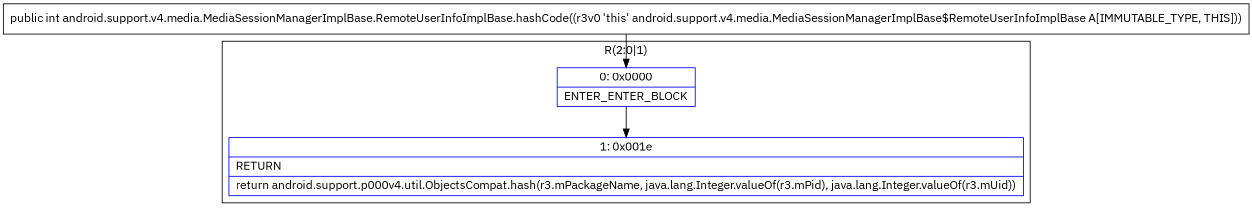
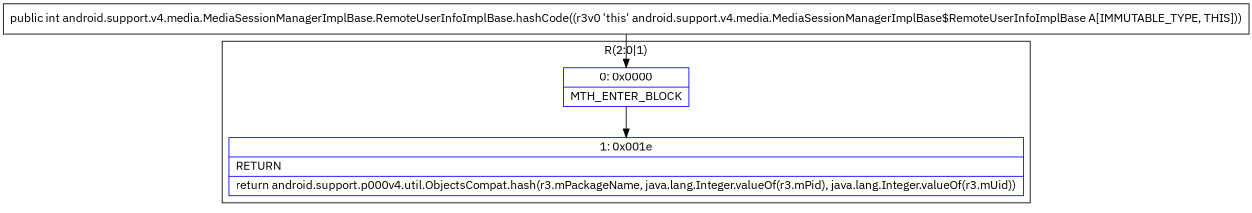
(626, 96) -> (626, 96)
